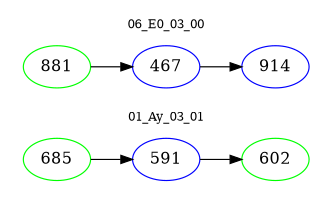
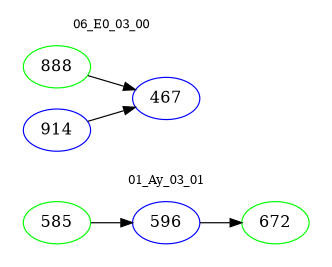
(57, 67) -> (57, 67)
(215, 67) -> (106, 116)
(57, 159) -> (57, 223)
(166, 159) -> (166, 223)
(275, 159) -> (275, 223)
